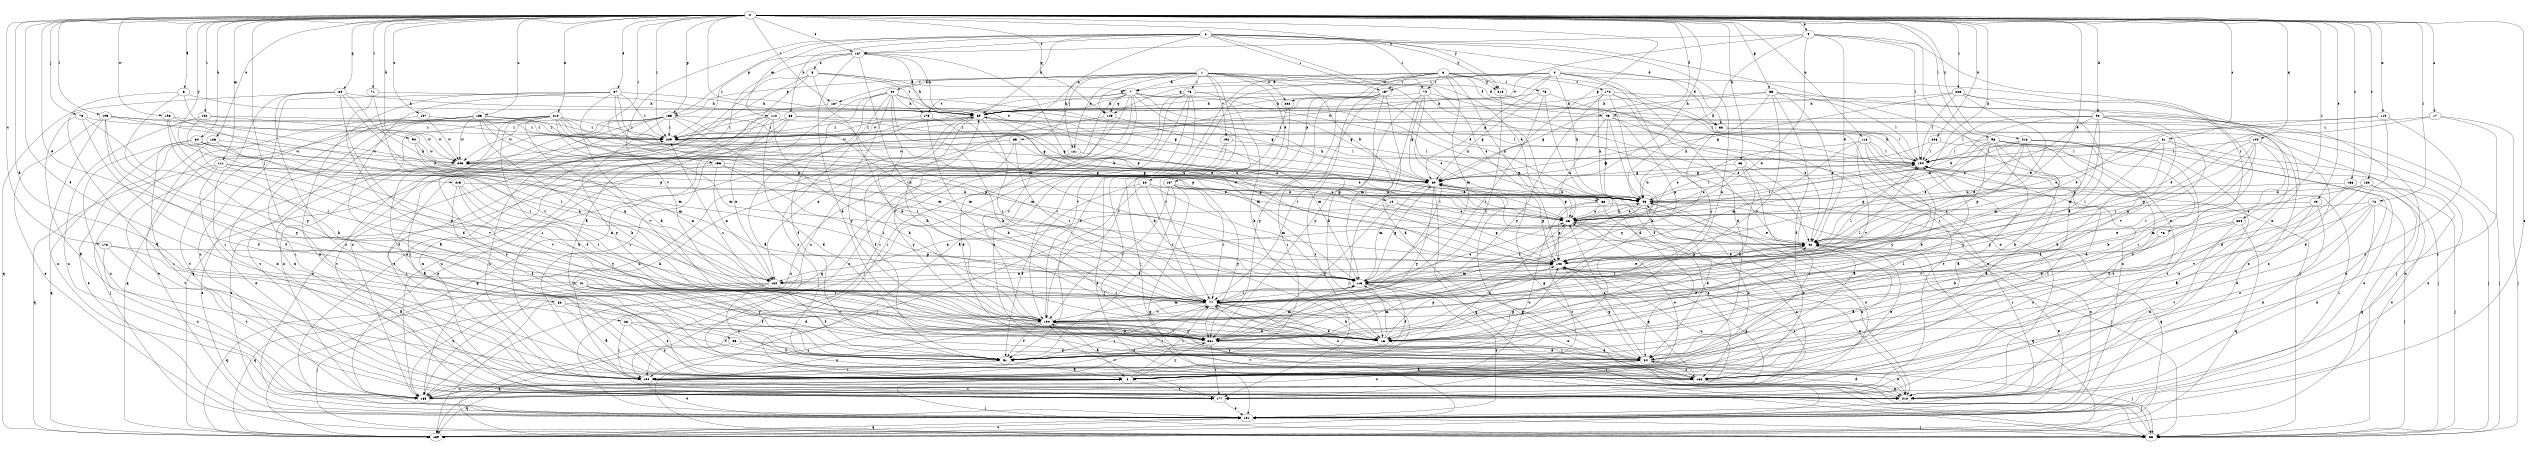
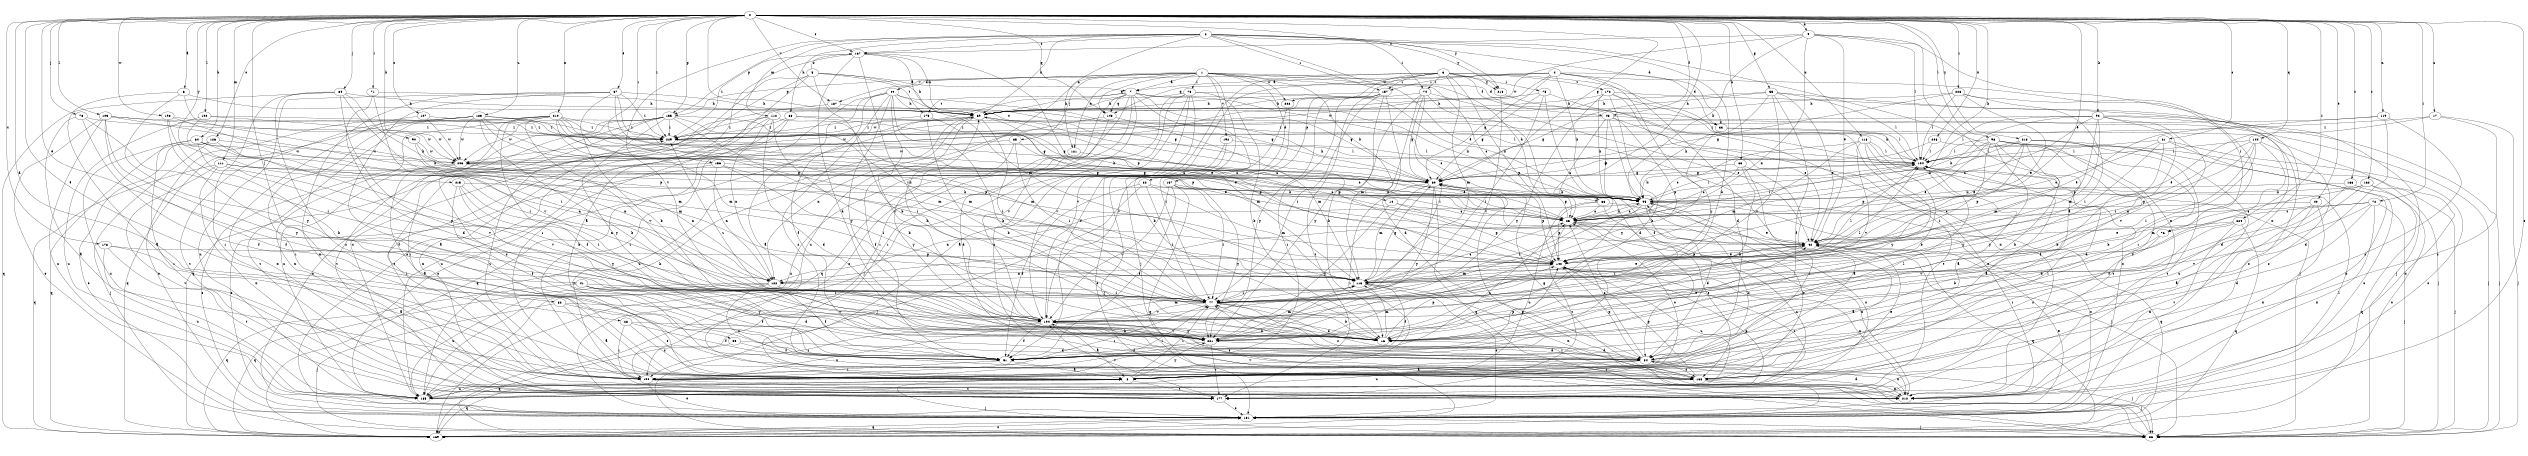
(353, 54) -> (353, 54)
(832, 56) -> (827, 56)
(2057, 340) -> (2274, 211)
